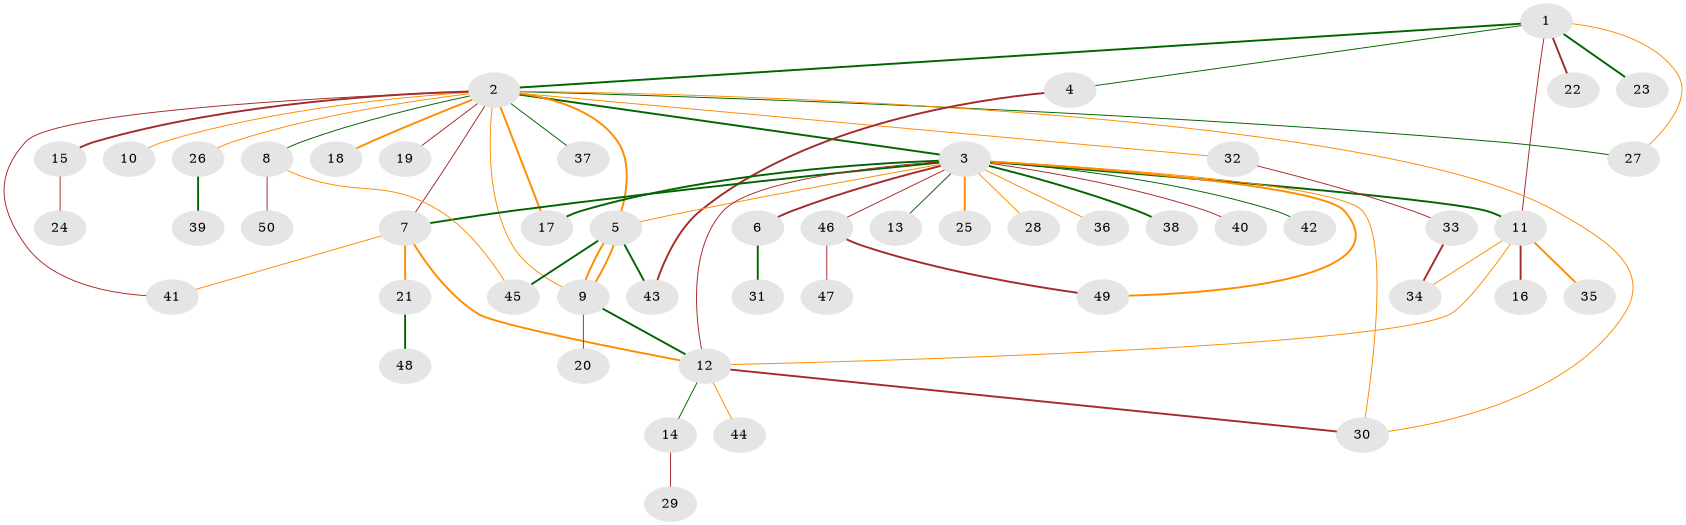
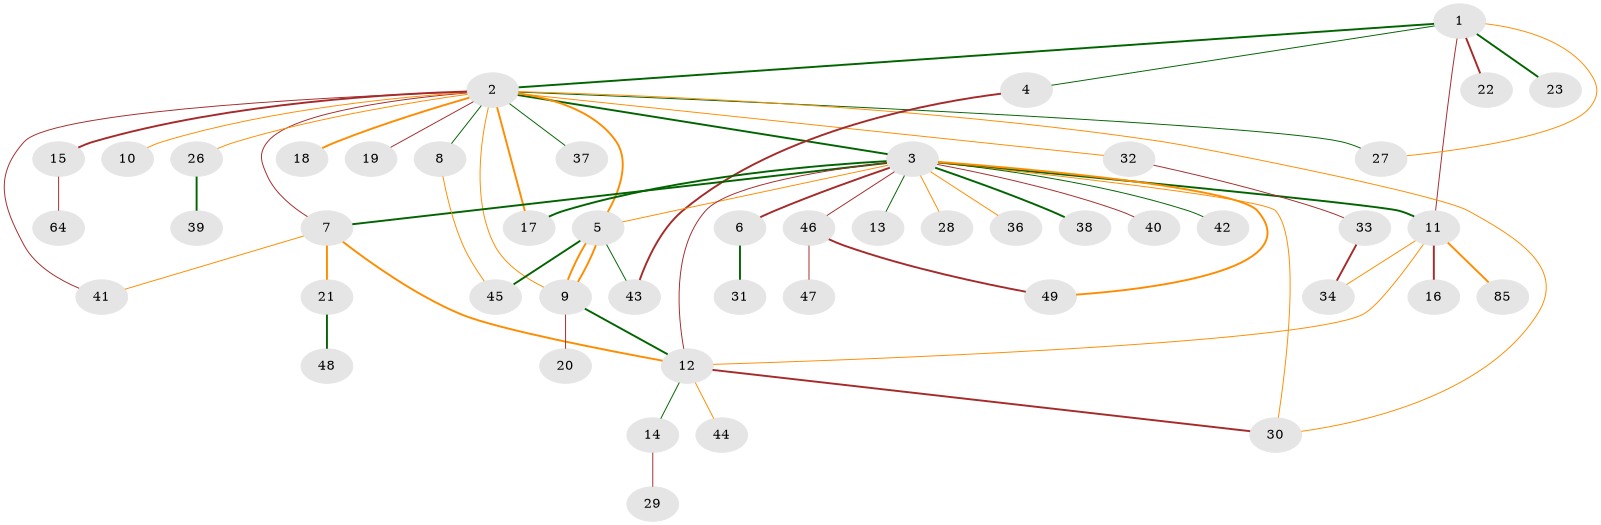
(60, 228) -> (59, 228)
(267, 228) -> none
(965, 228) -> none
(634, 263) -> (616, 263)
(1590, 297) -> (1503, 297)
